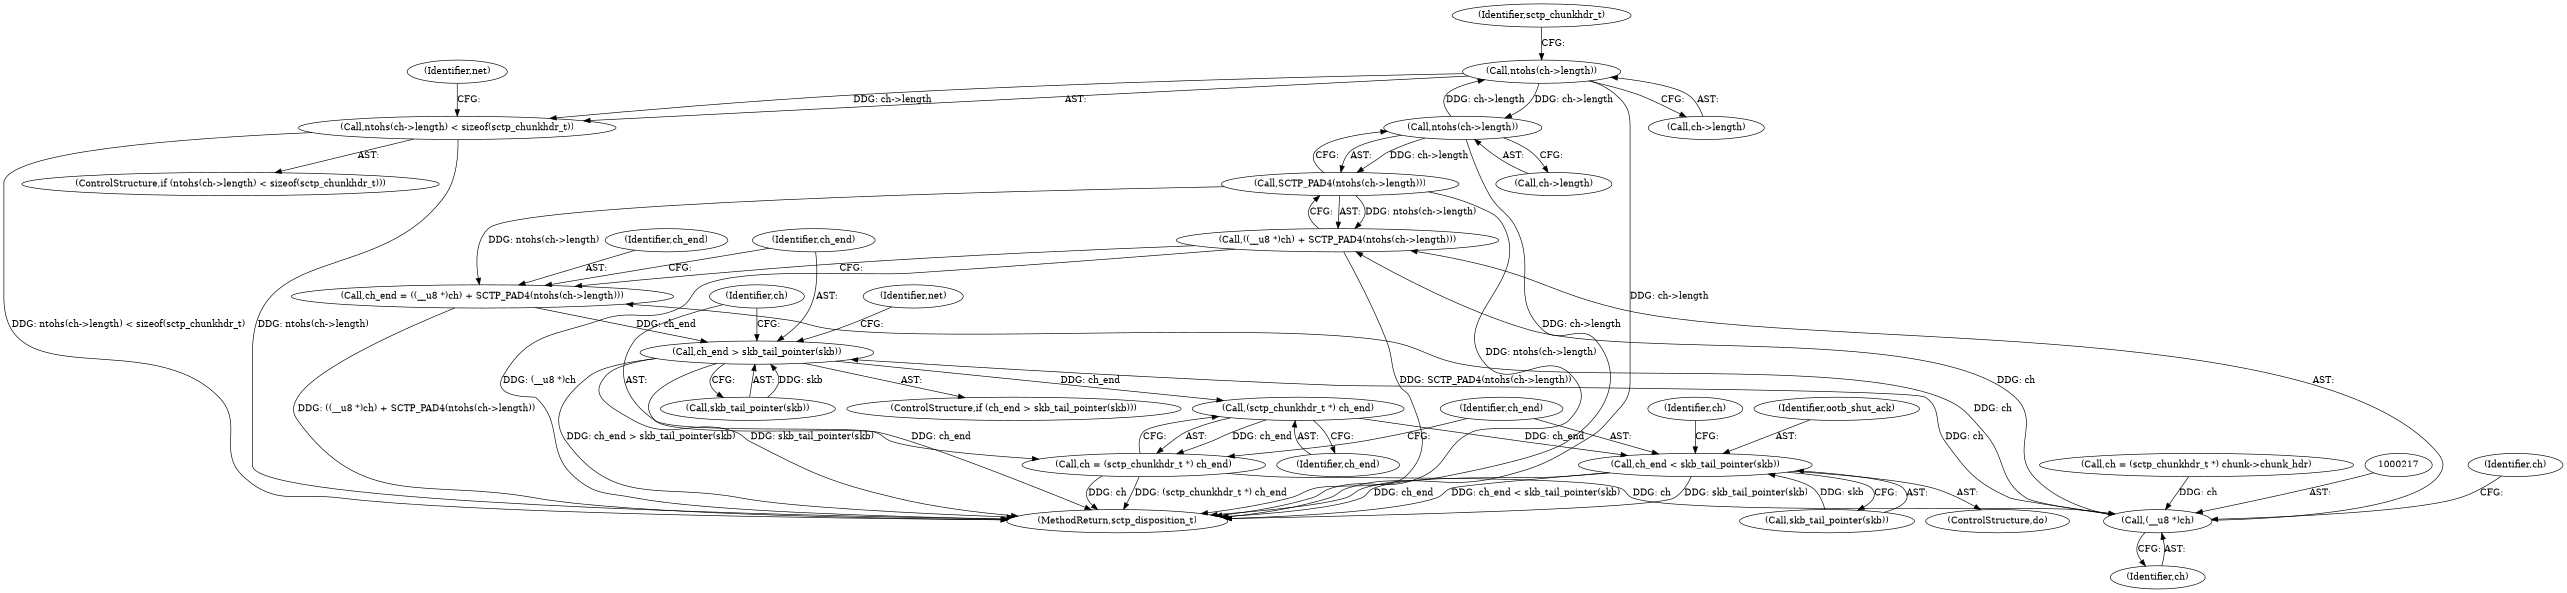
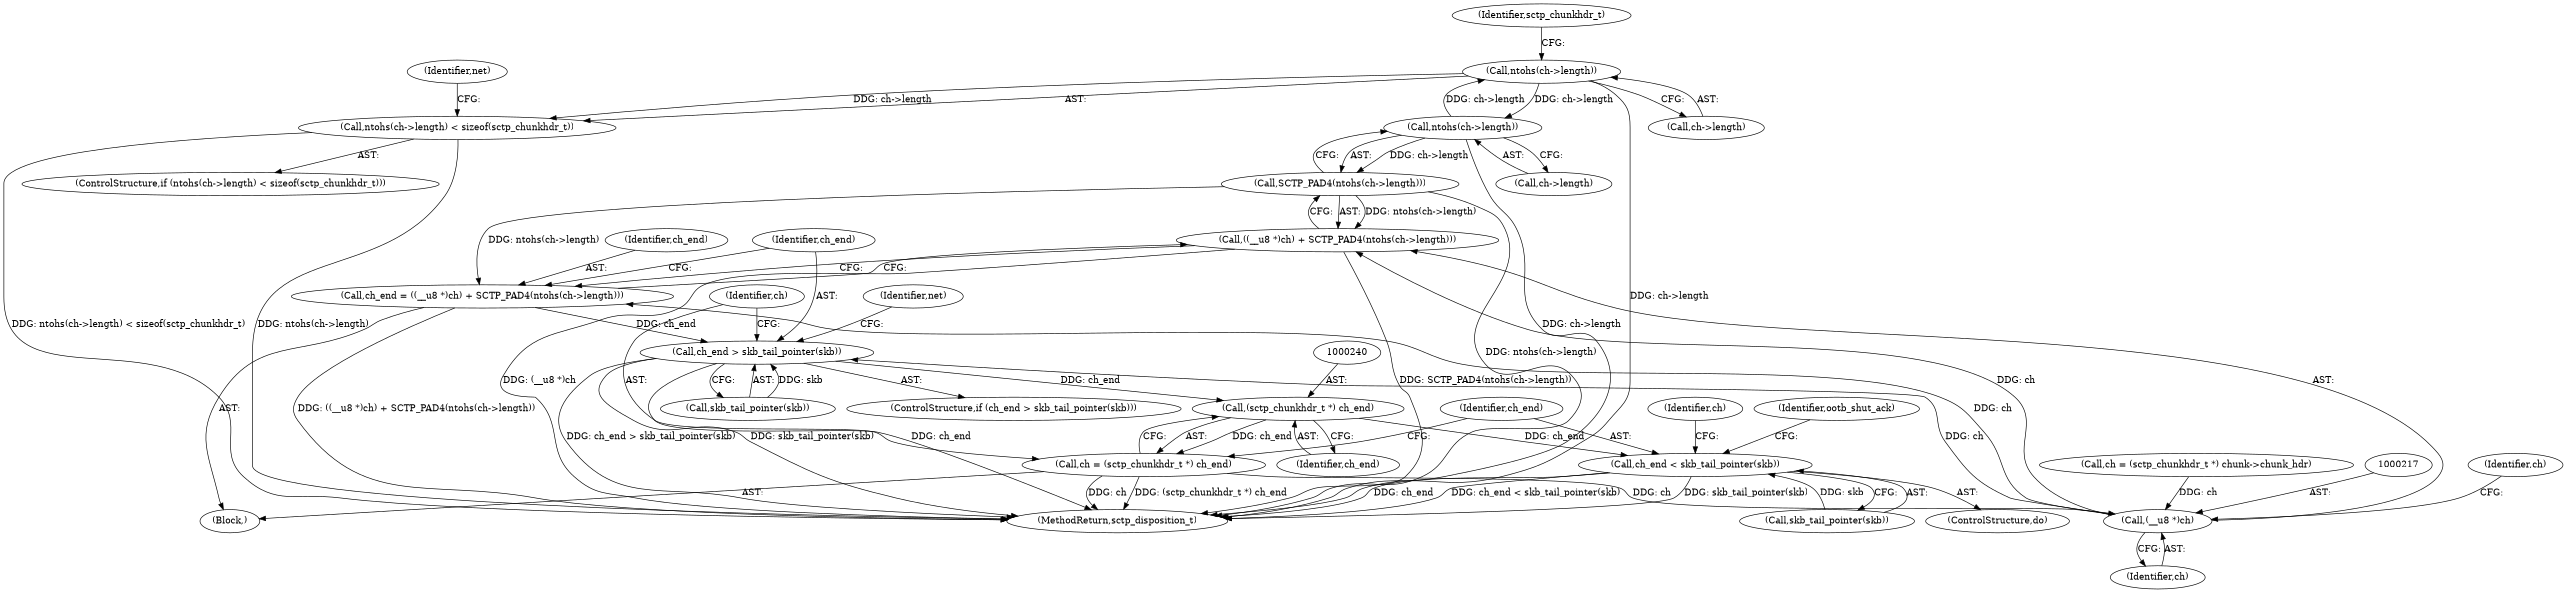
none -> (802, 278)
none -> (1347, 353)
(1788, 437) -> (1788, 437)
none -> (230, 521)
